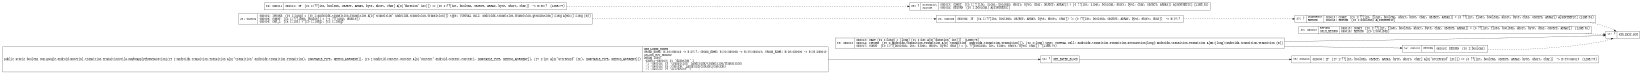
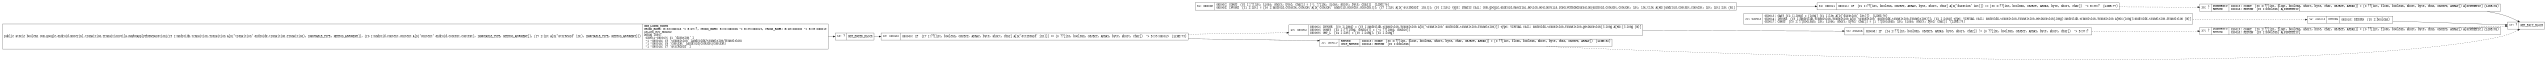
none -> (1466, 6)
(763, 19) -> (1743, 31)
none -> (1237, 33)
(1628, 35) -> (2532, 25)
(1444, 39) -> (2503, 15)
none -> (1253, 40)
(1342, 47) -> (2249, 19)
(1550, 48) -> (2449, 23)
